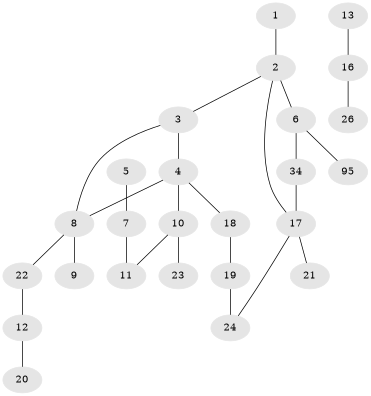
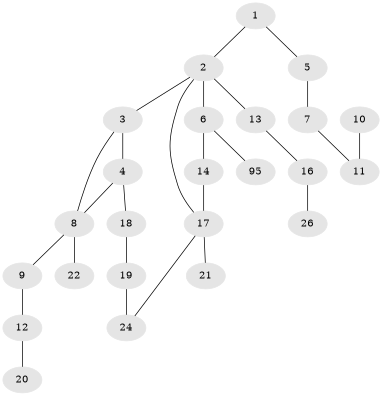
none -> (282, 42)
none -> (230, 94)
(296, 172) -> (204, 172)
(178, 198) -> none
(178, 276) -> none
(22, 302) -> (22, 302)
